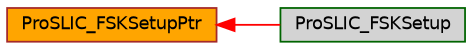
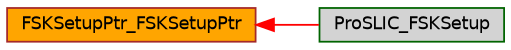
(112, 25) -> (131, 25)
